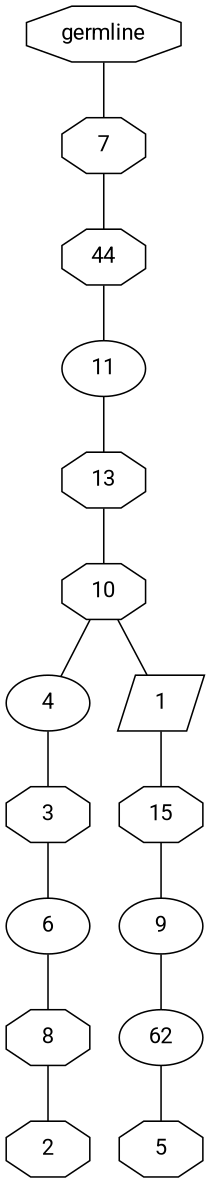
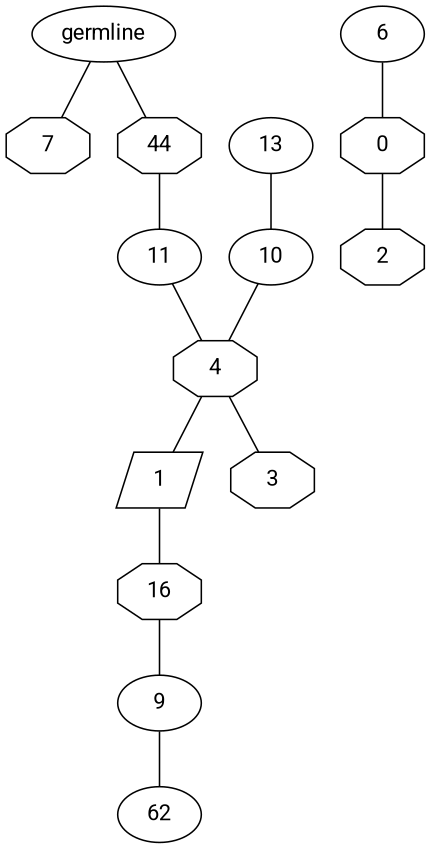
(104, 34) -> (104, 34)
(104, 201) -> (131, 90)
(104, 424) -> (187, 312)
(104, 480) -> (271, 146)
(104, 592) -> (271, 257)
(132, 647) -> (187, 424)
(48, 703) -> (215, 369)
(161, 815) -> (160, 592)
(48, 870) -> none
(48, 1038) -> (383, 146)
(161, 1149) -> none
